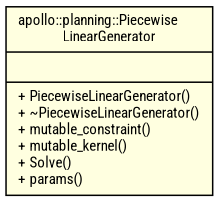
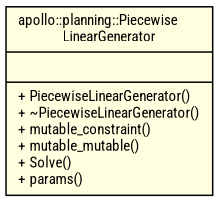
(73, 146) -> (79, 146)
